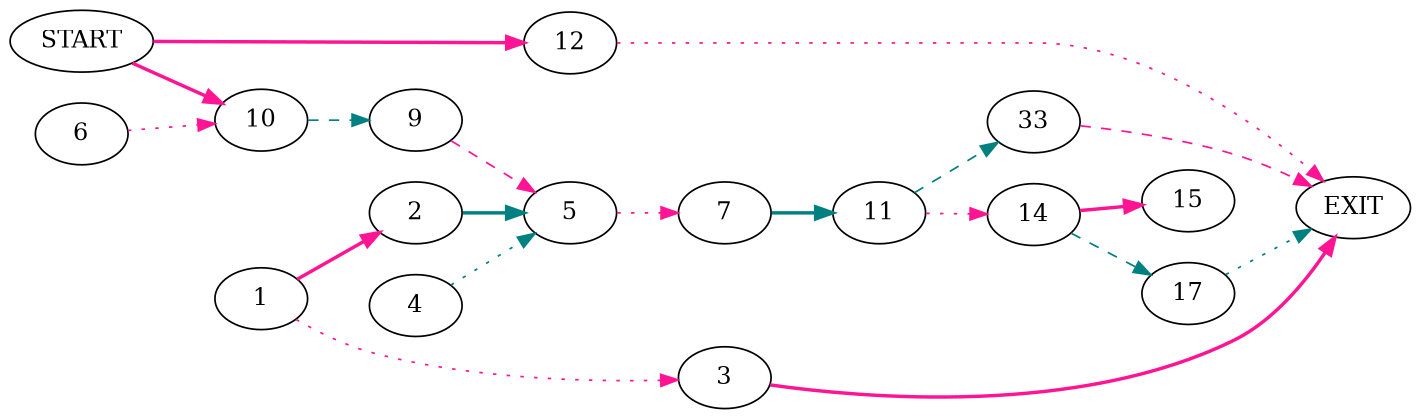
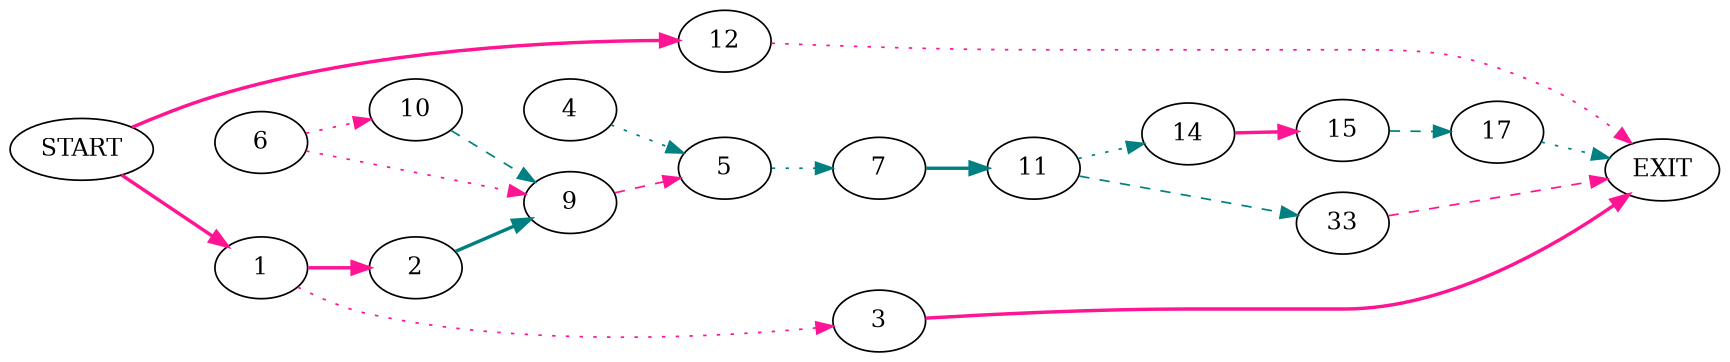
(169, 80) -> (167, 206)
none -> (407, 171)
(485, 213) -> (485, 239)
(639, 213) -> (794, 168)
(948, 214) -> (1103, 153)
(1103, 250) -> (1412, 131)
